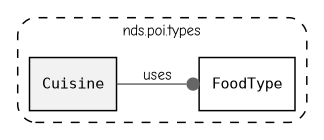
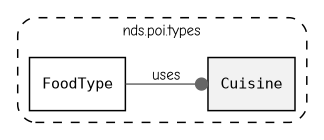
(152, 84) -> (161, 84)
